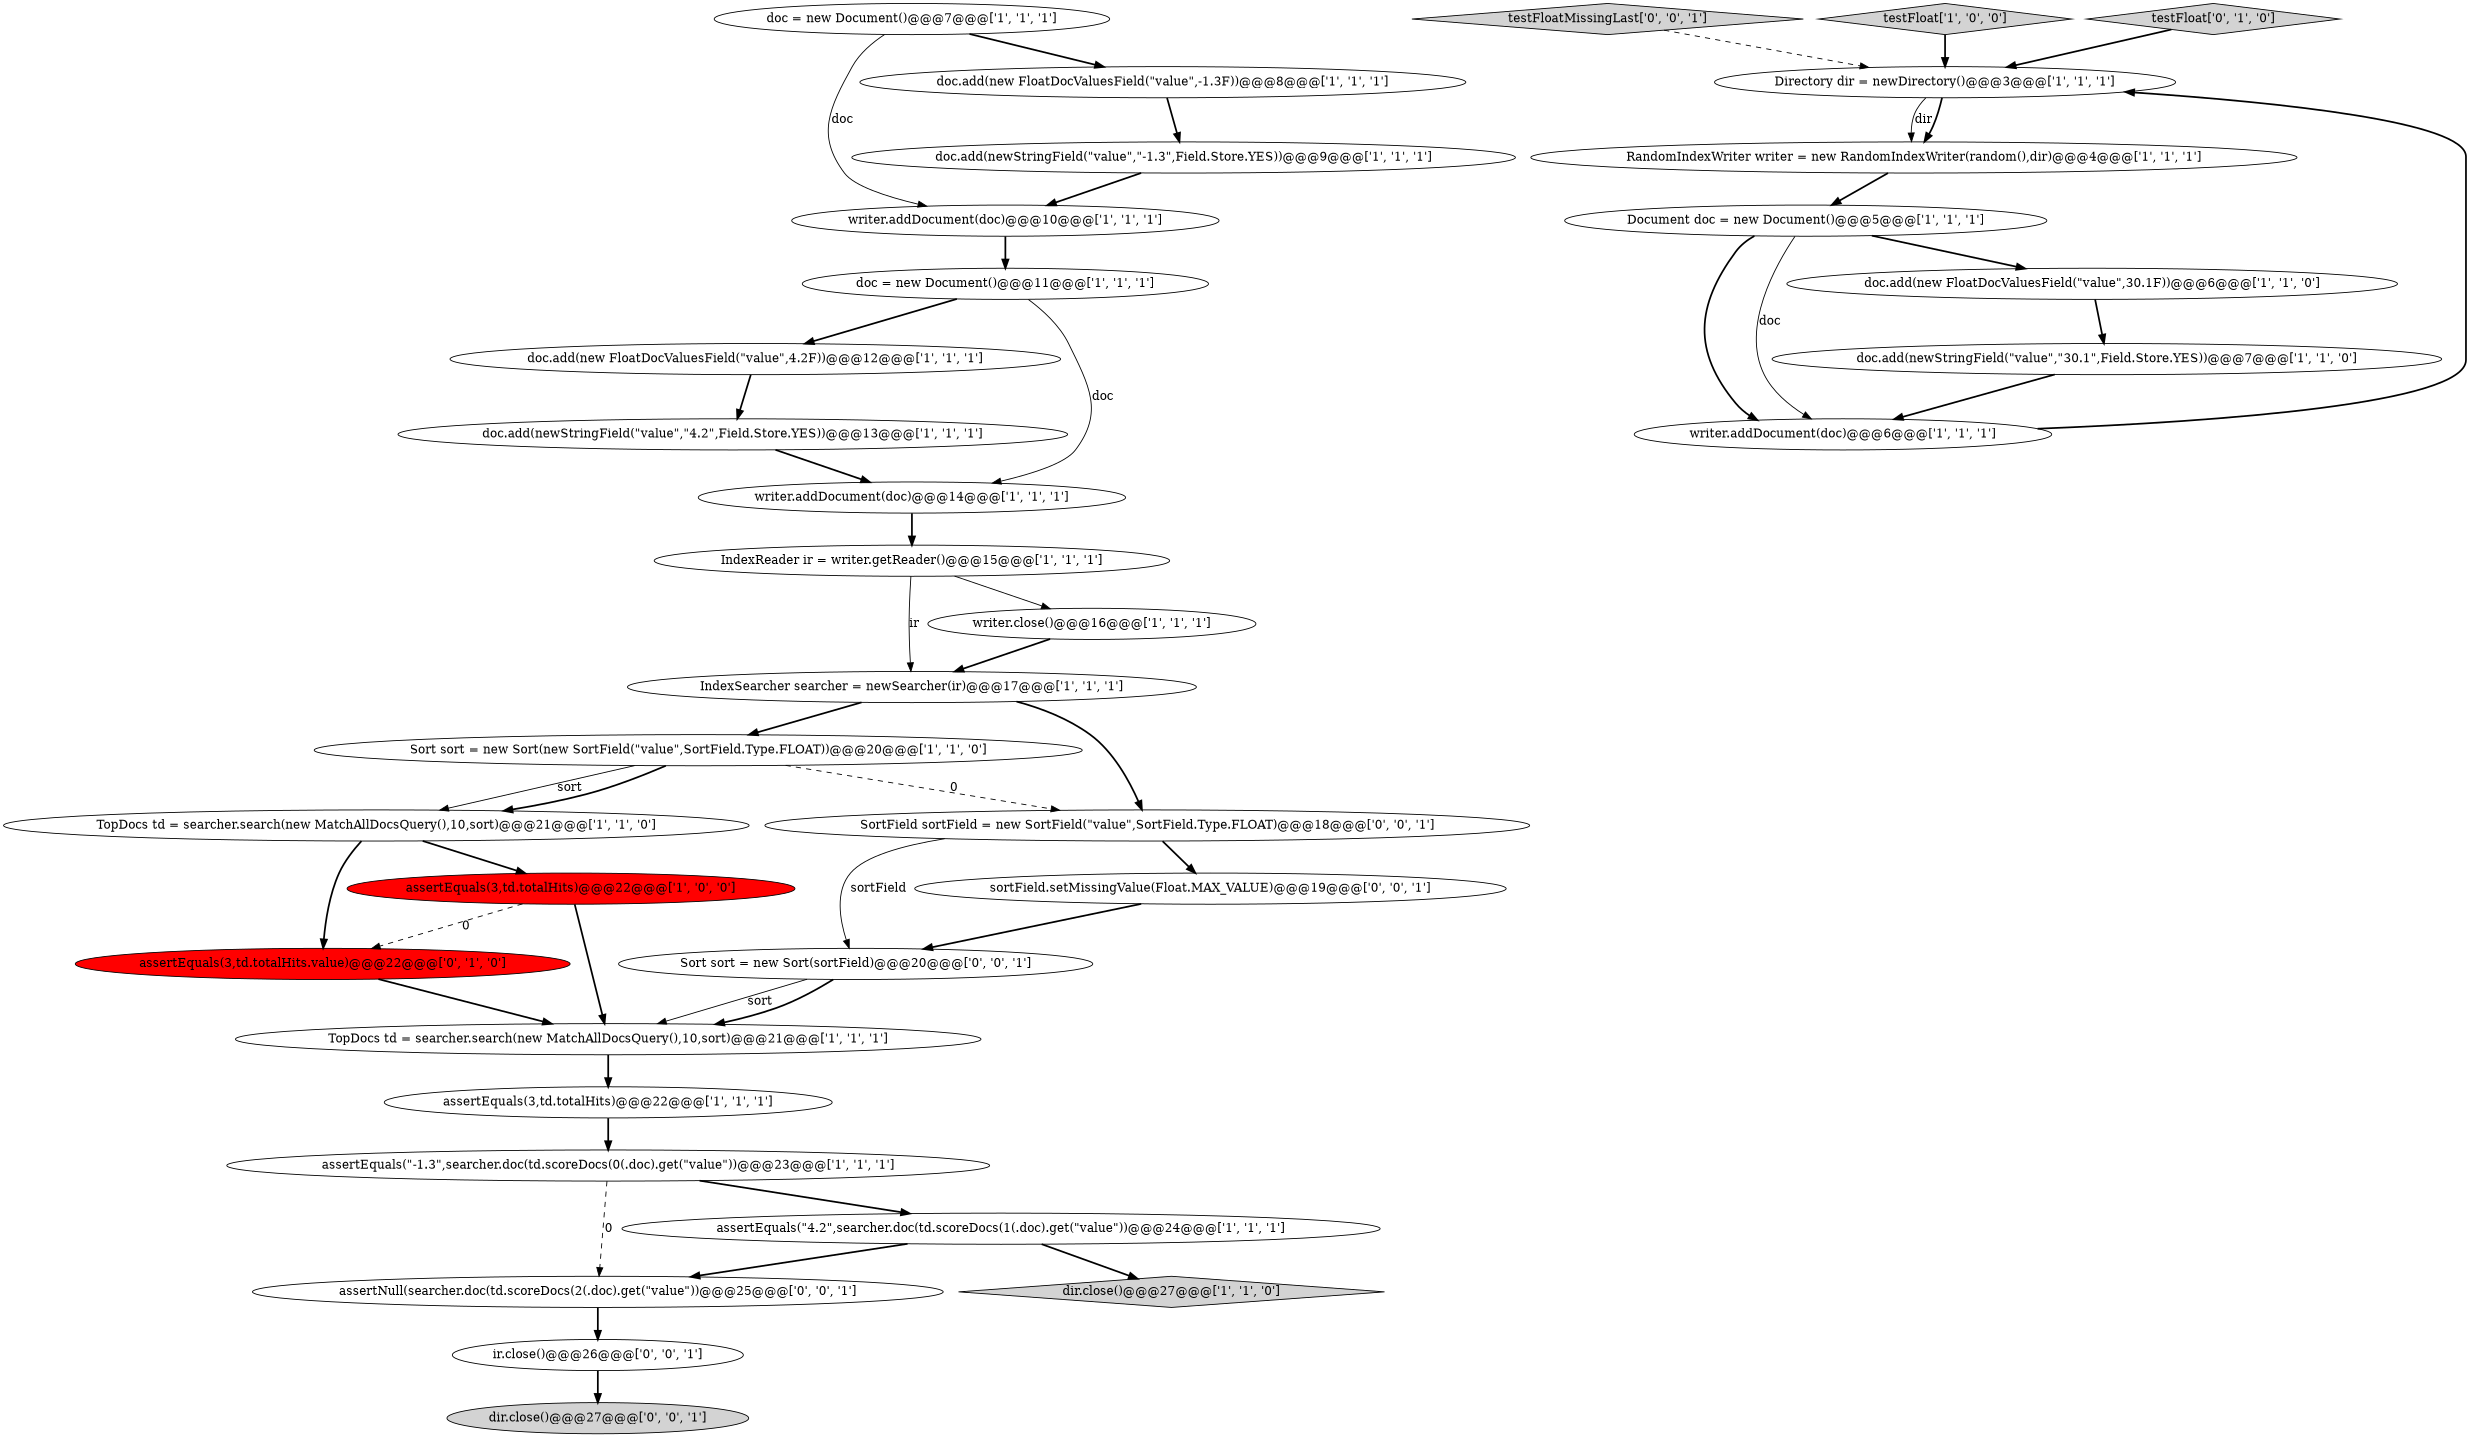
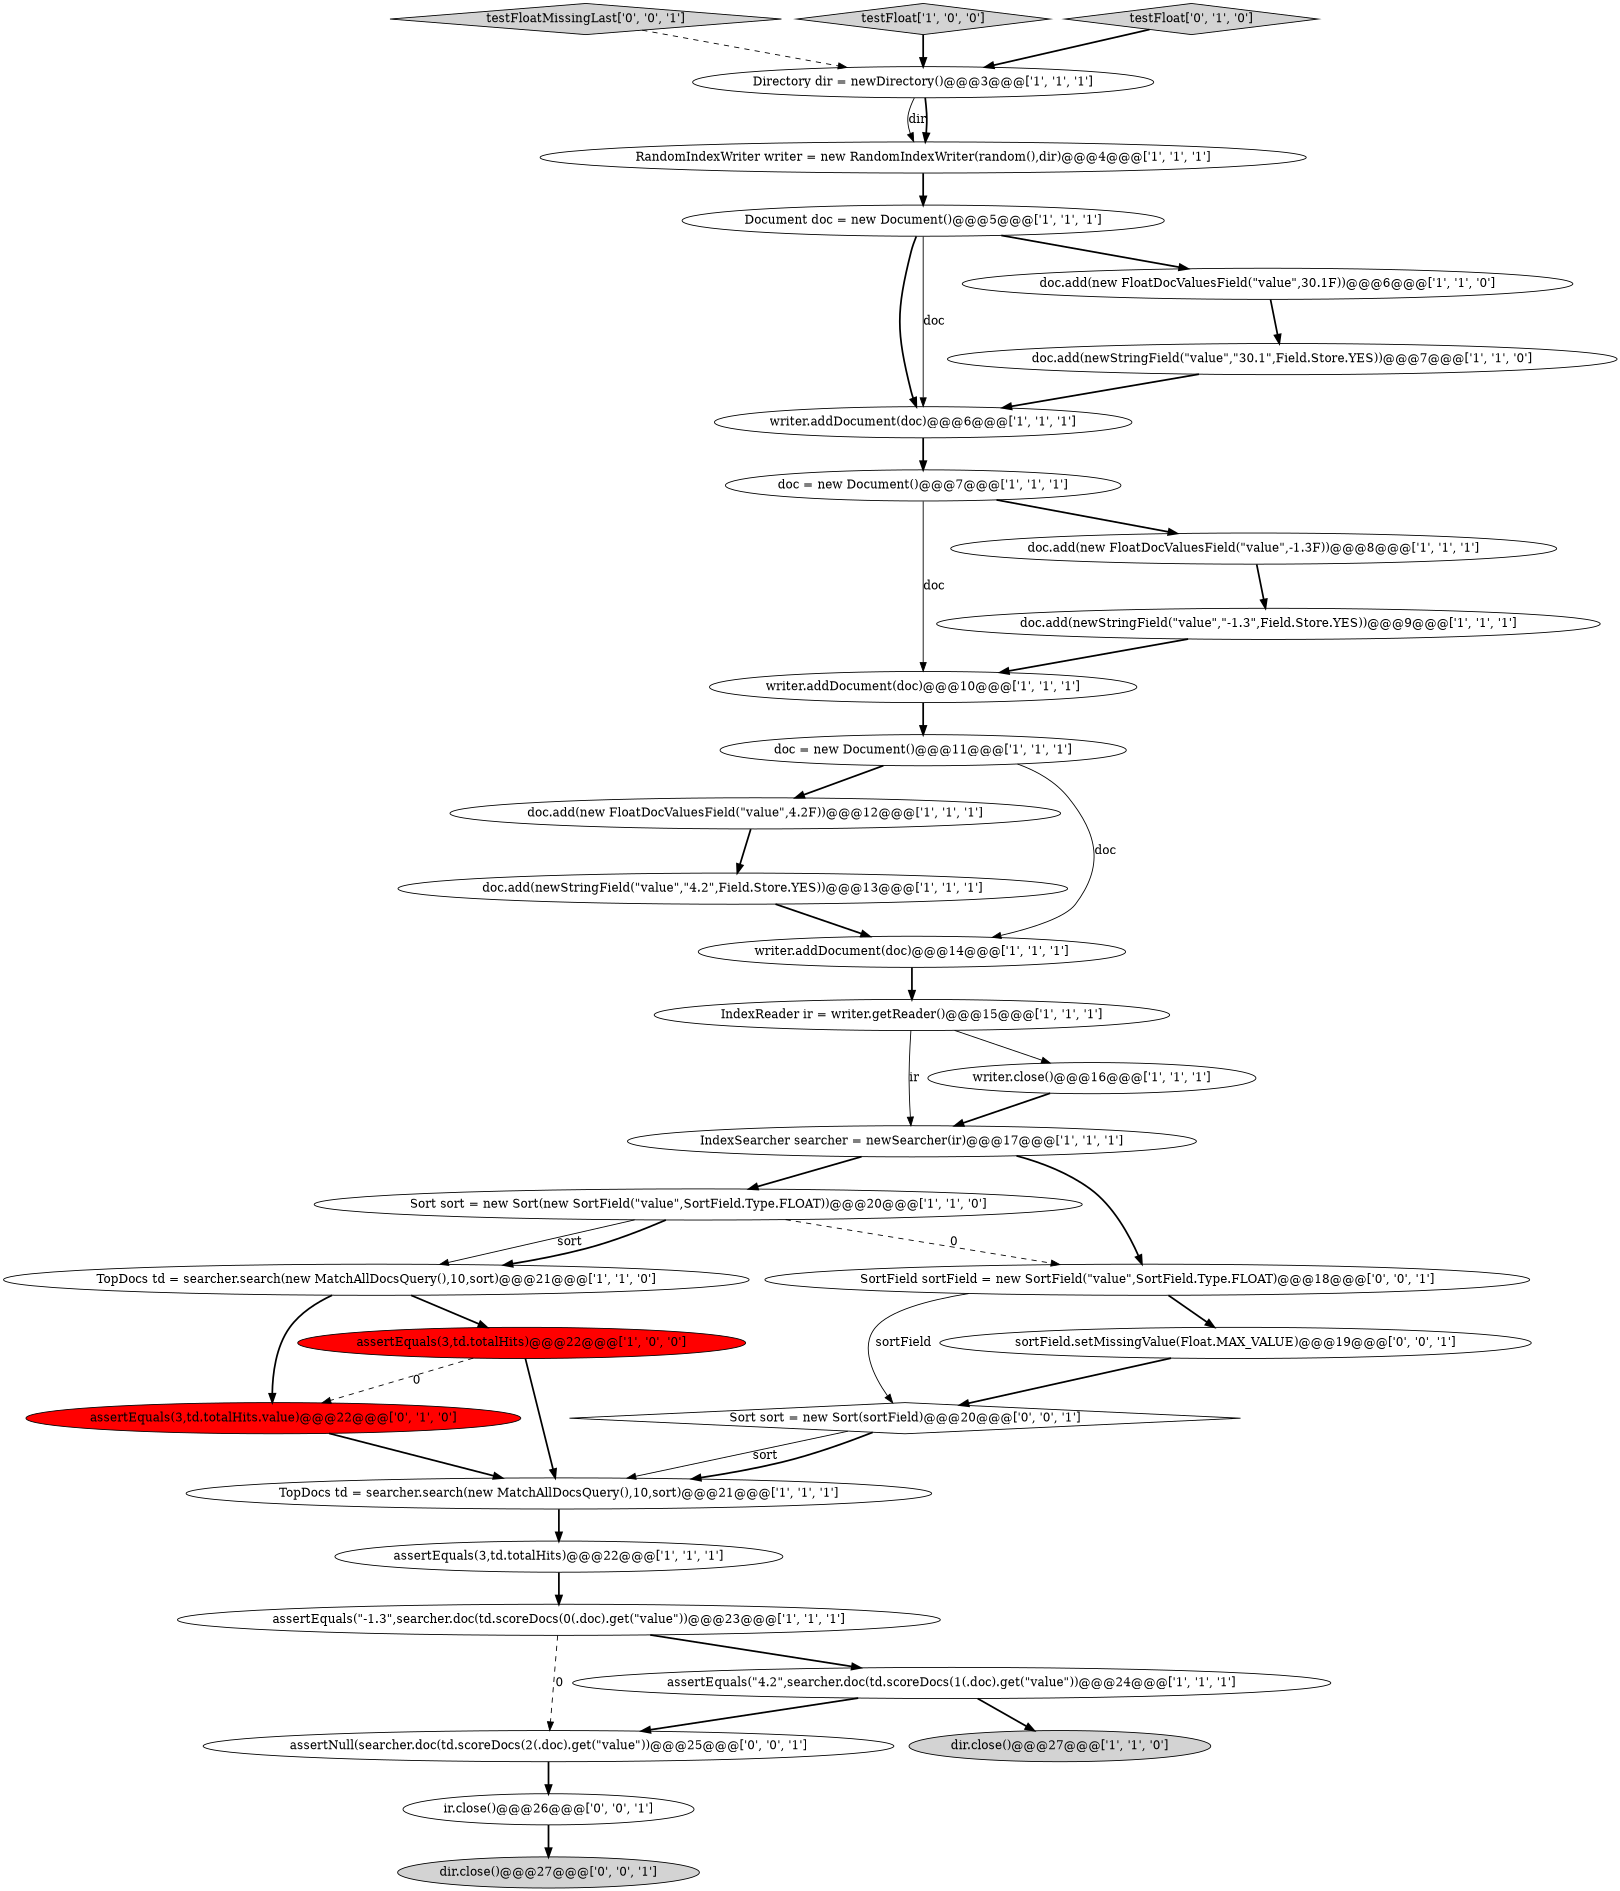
(2466, 307) -> (923, 450)
(856, 964) -> (905, 1418)
(1171, 1292) -> (1060, 1746)
